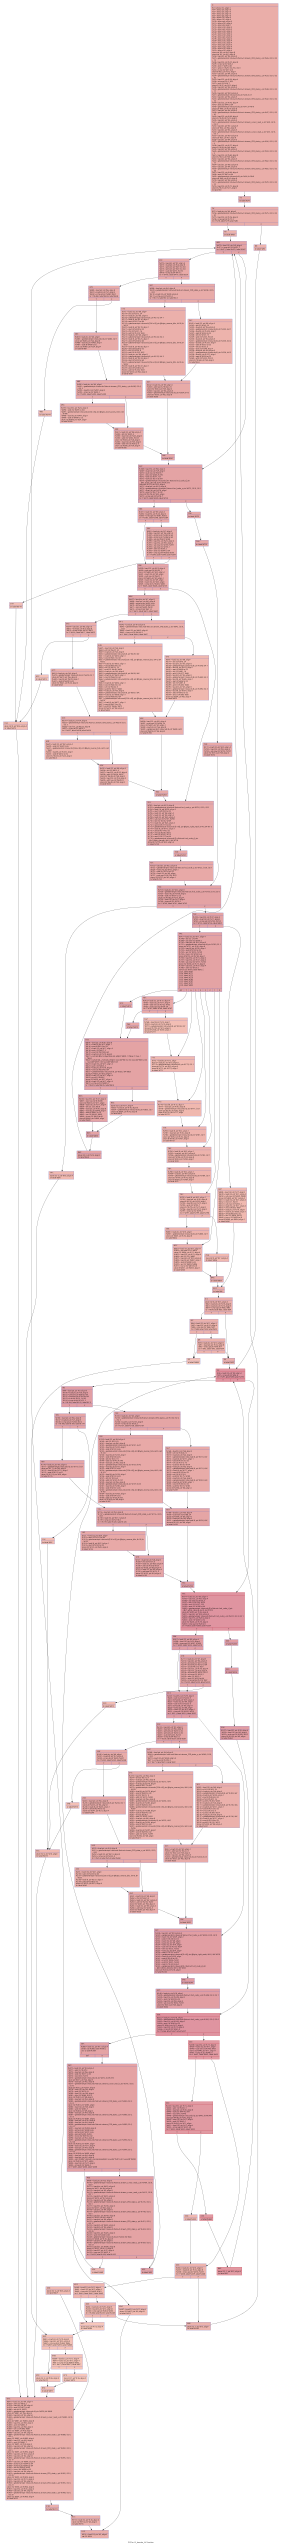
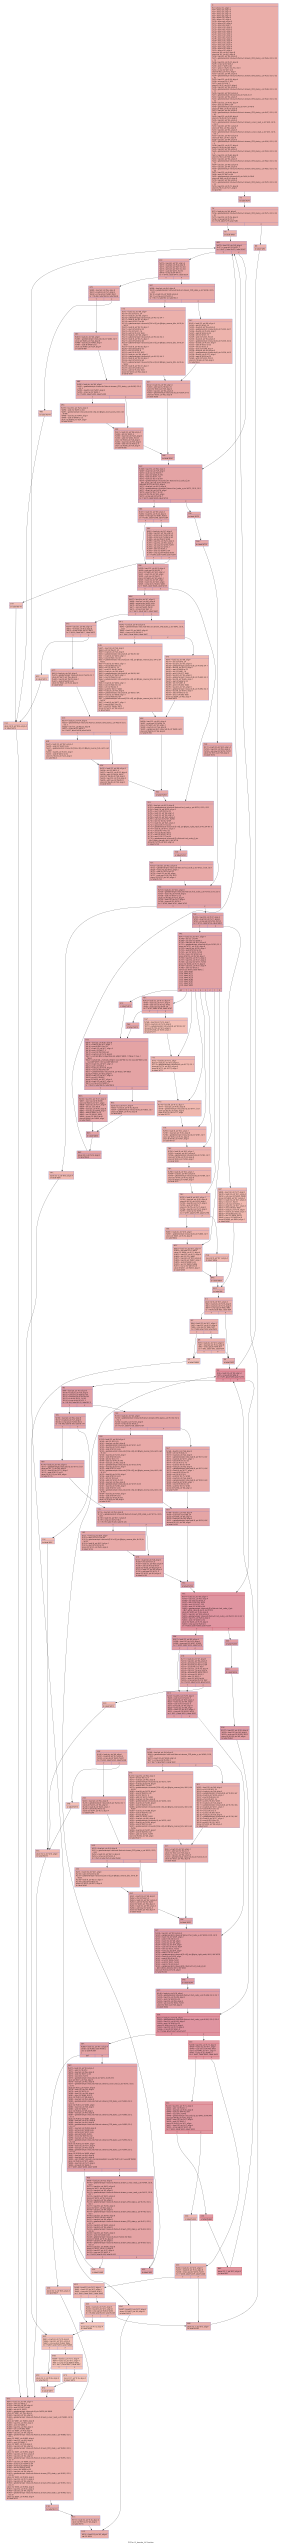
(172, 1733) -> none
none -> (49, 2165)
